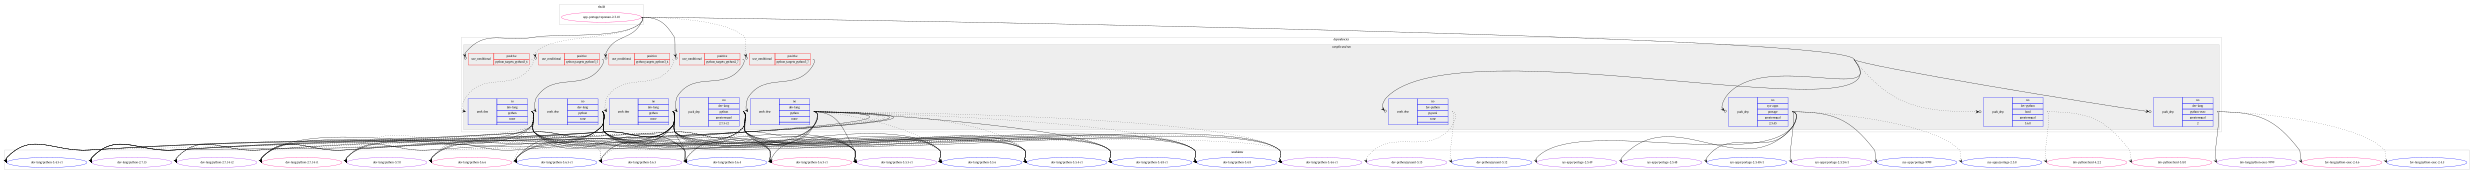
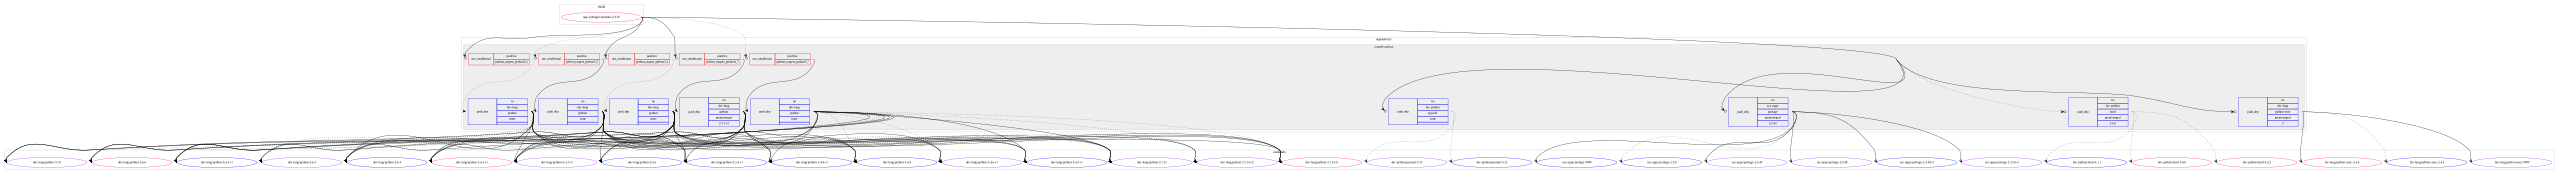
none -> (2087, 162)
